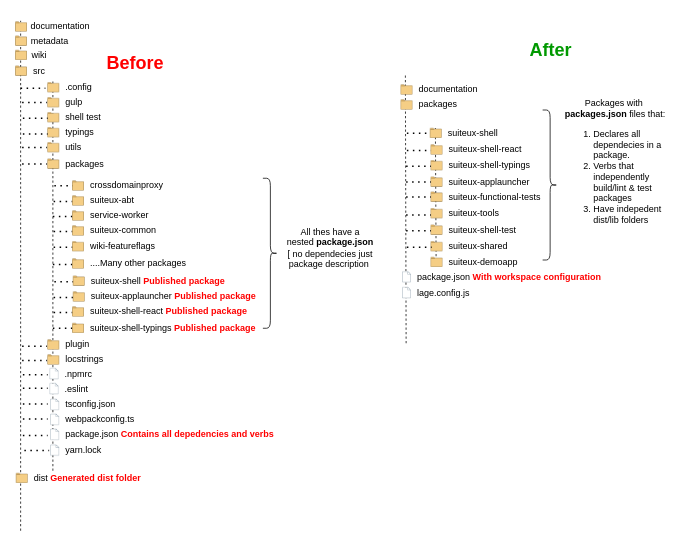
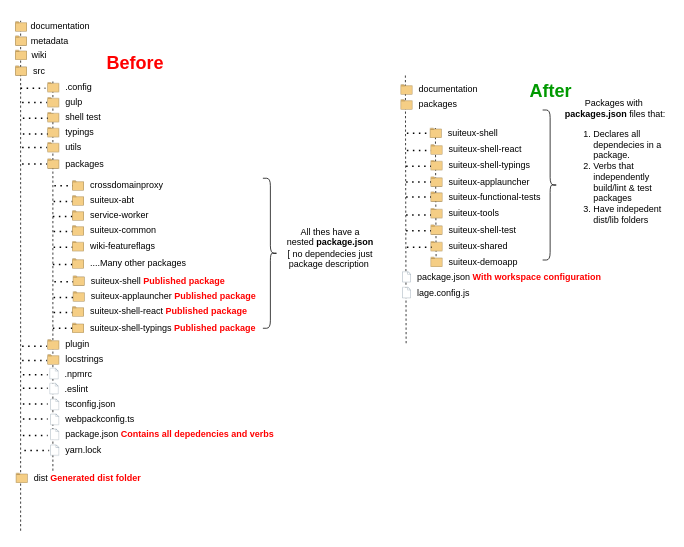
(551, 50) -> (551, 91)
